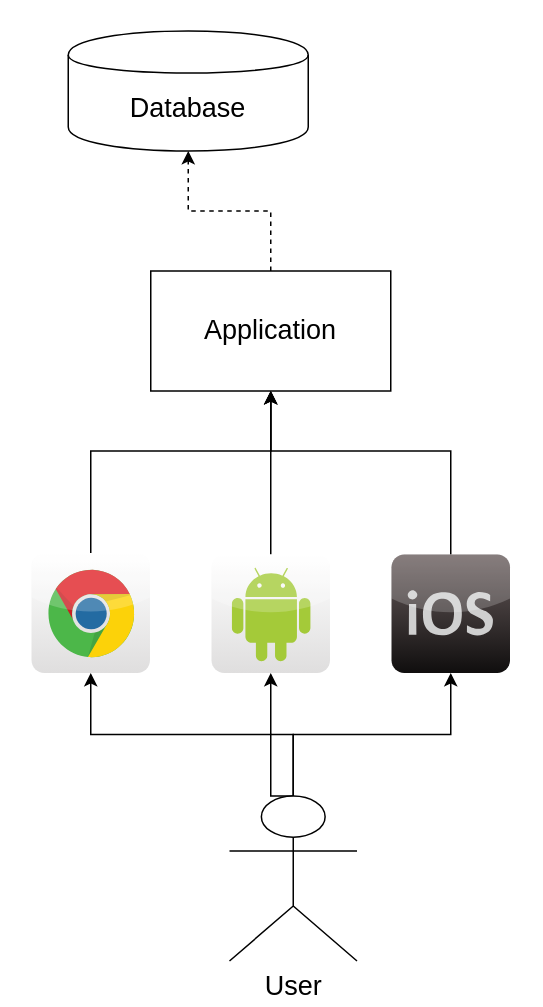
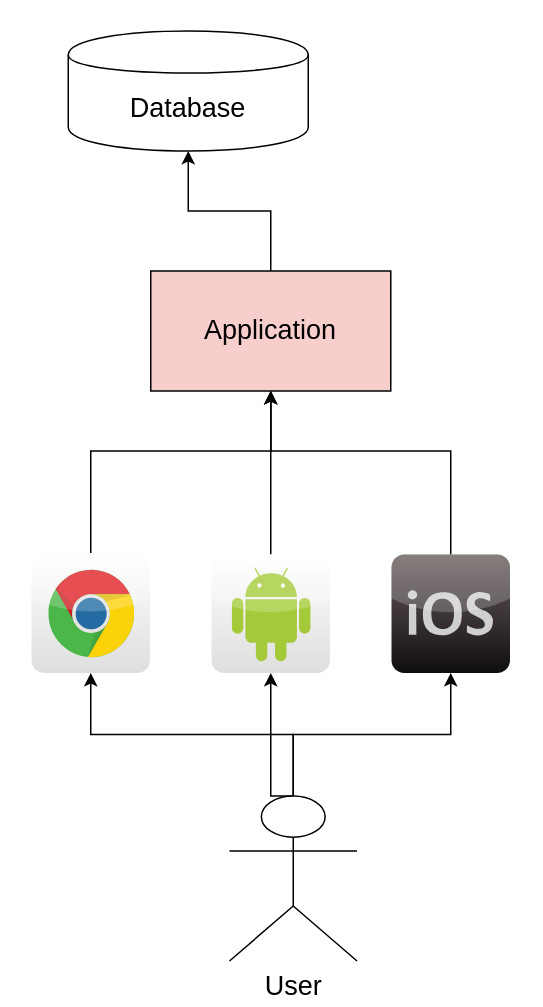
(235, 211) -> (235, 211)
(271, 331) -> (271, 331)
